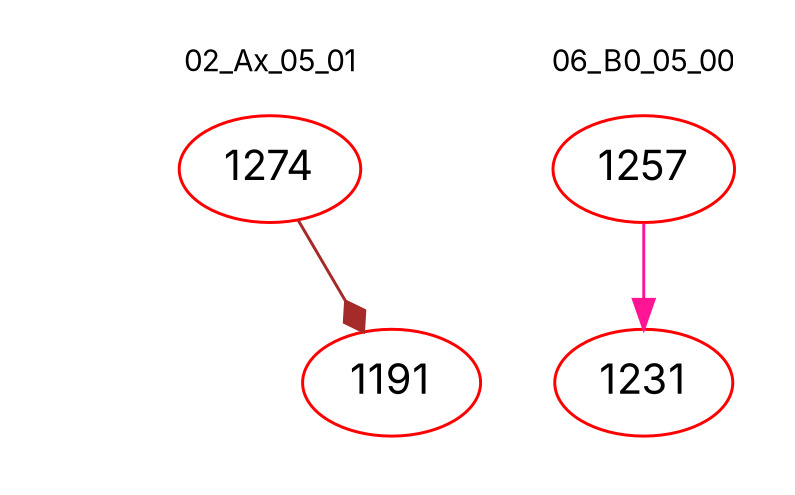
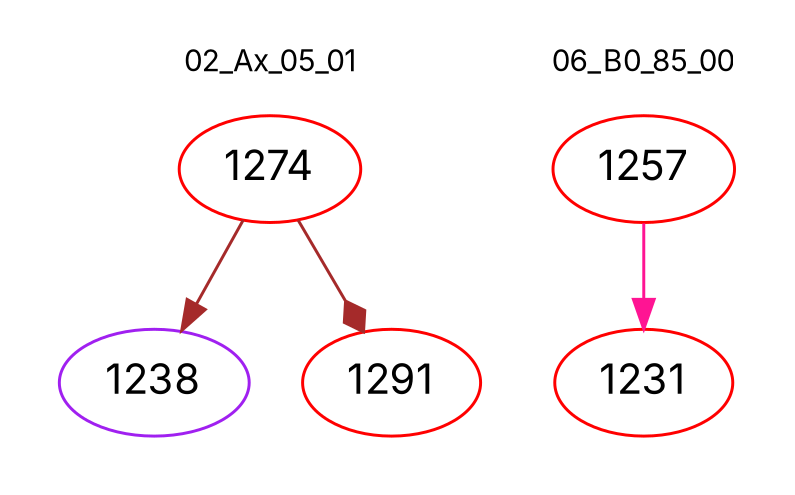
(644, 64) -> (644, 64)
none -> (154, 383)
(392, 383) -> (392, 383)
